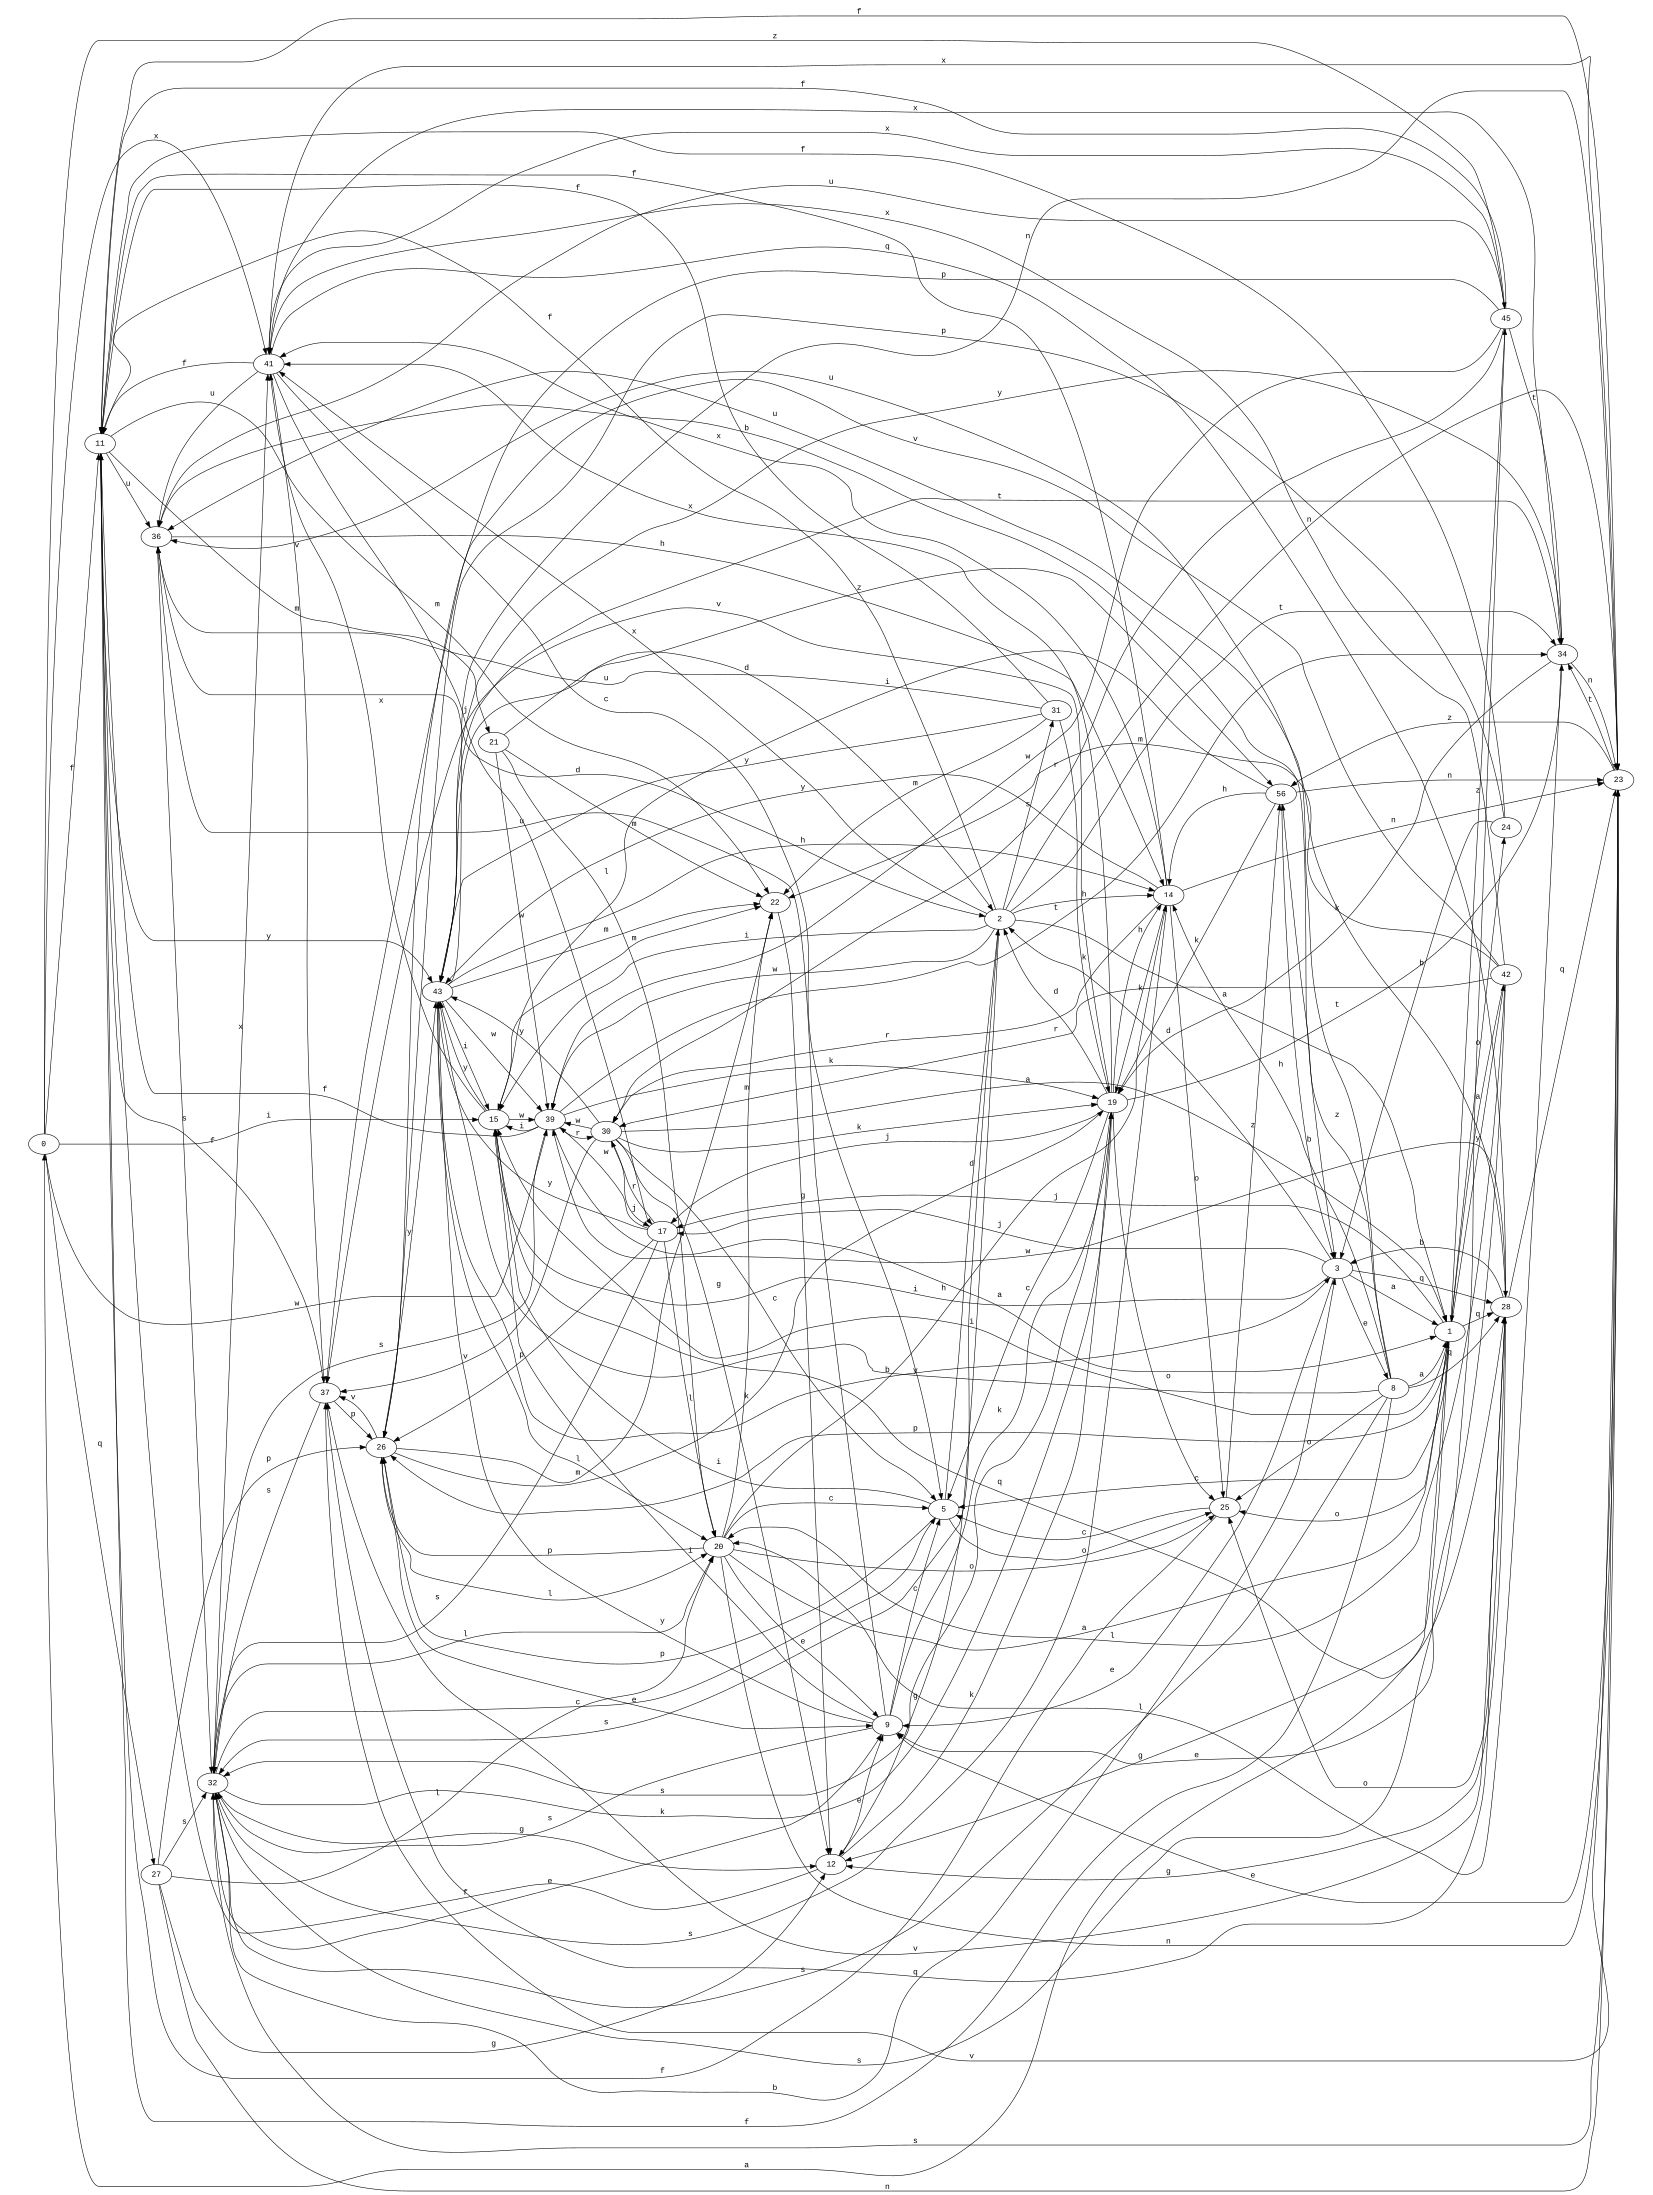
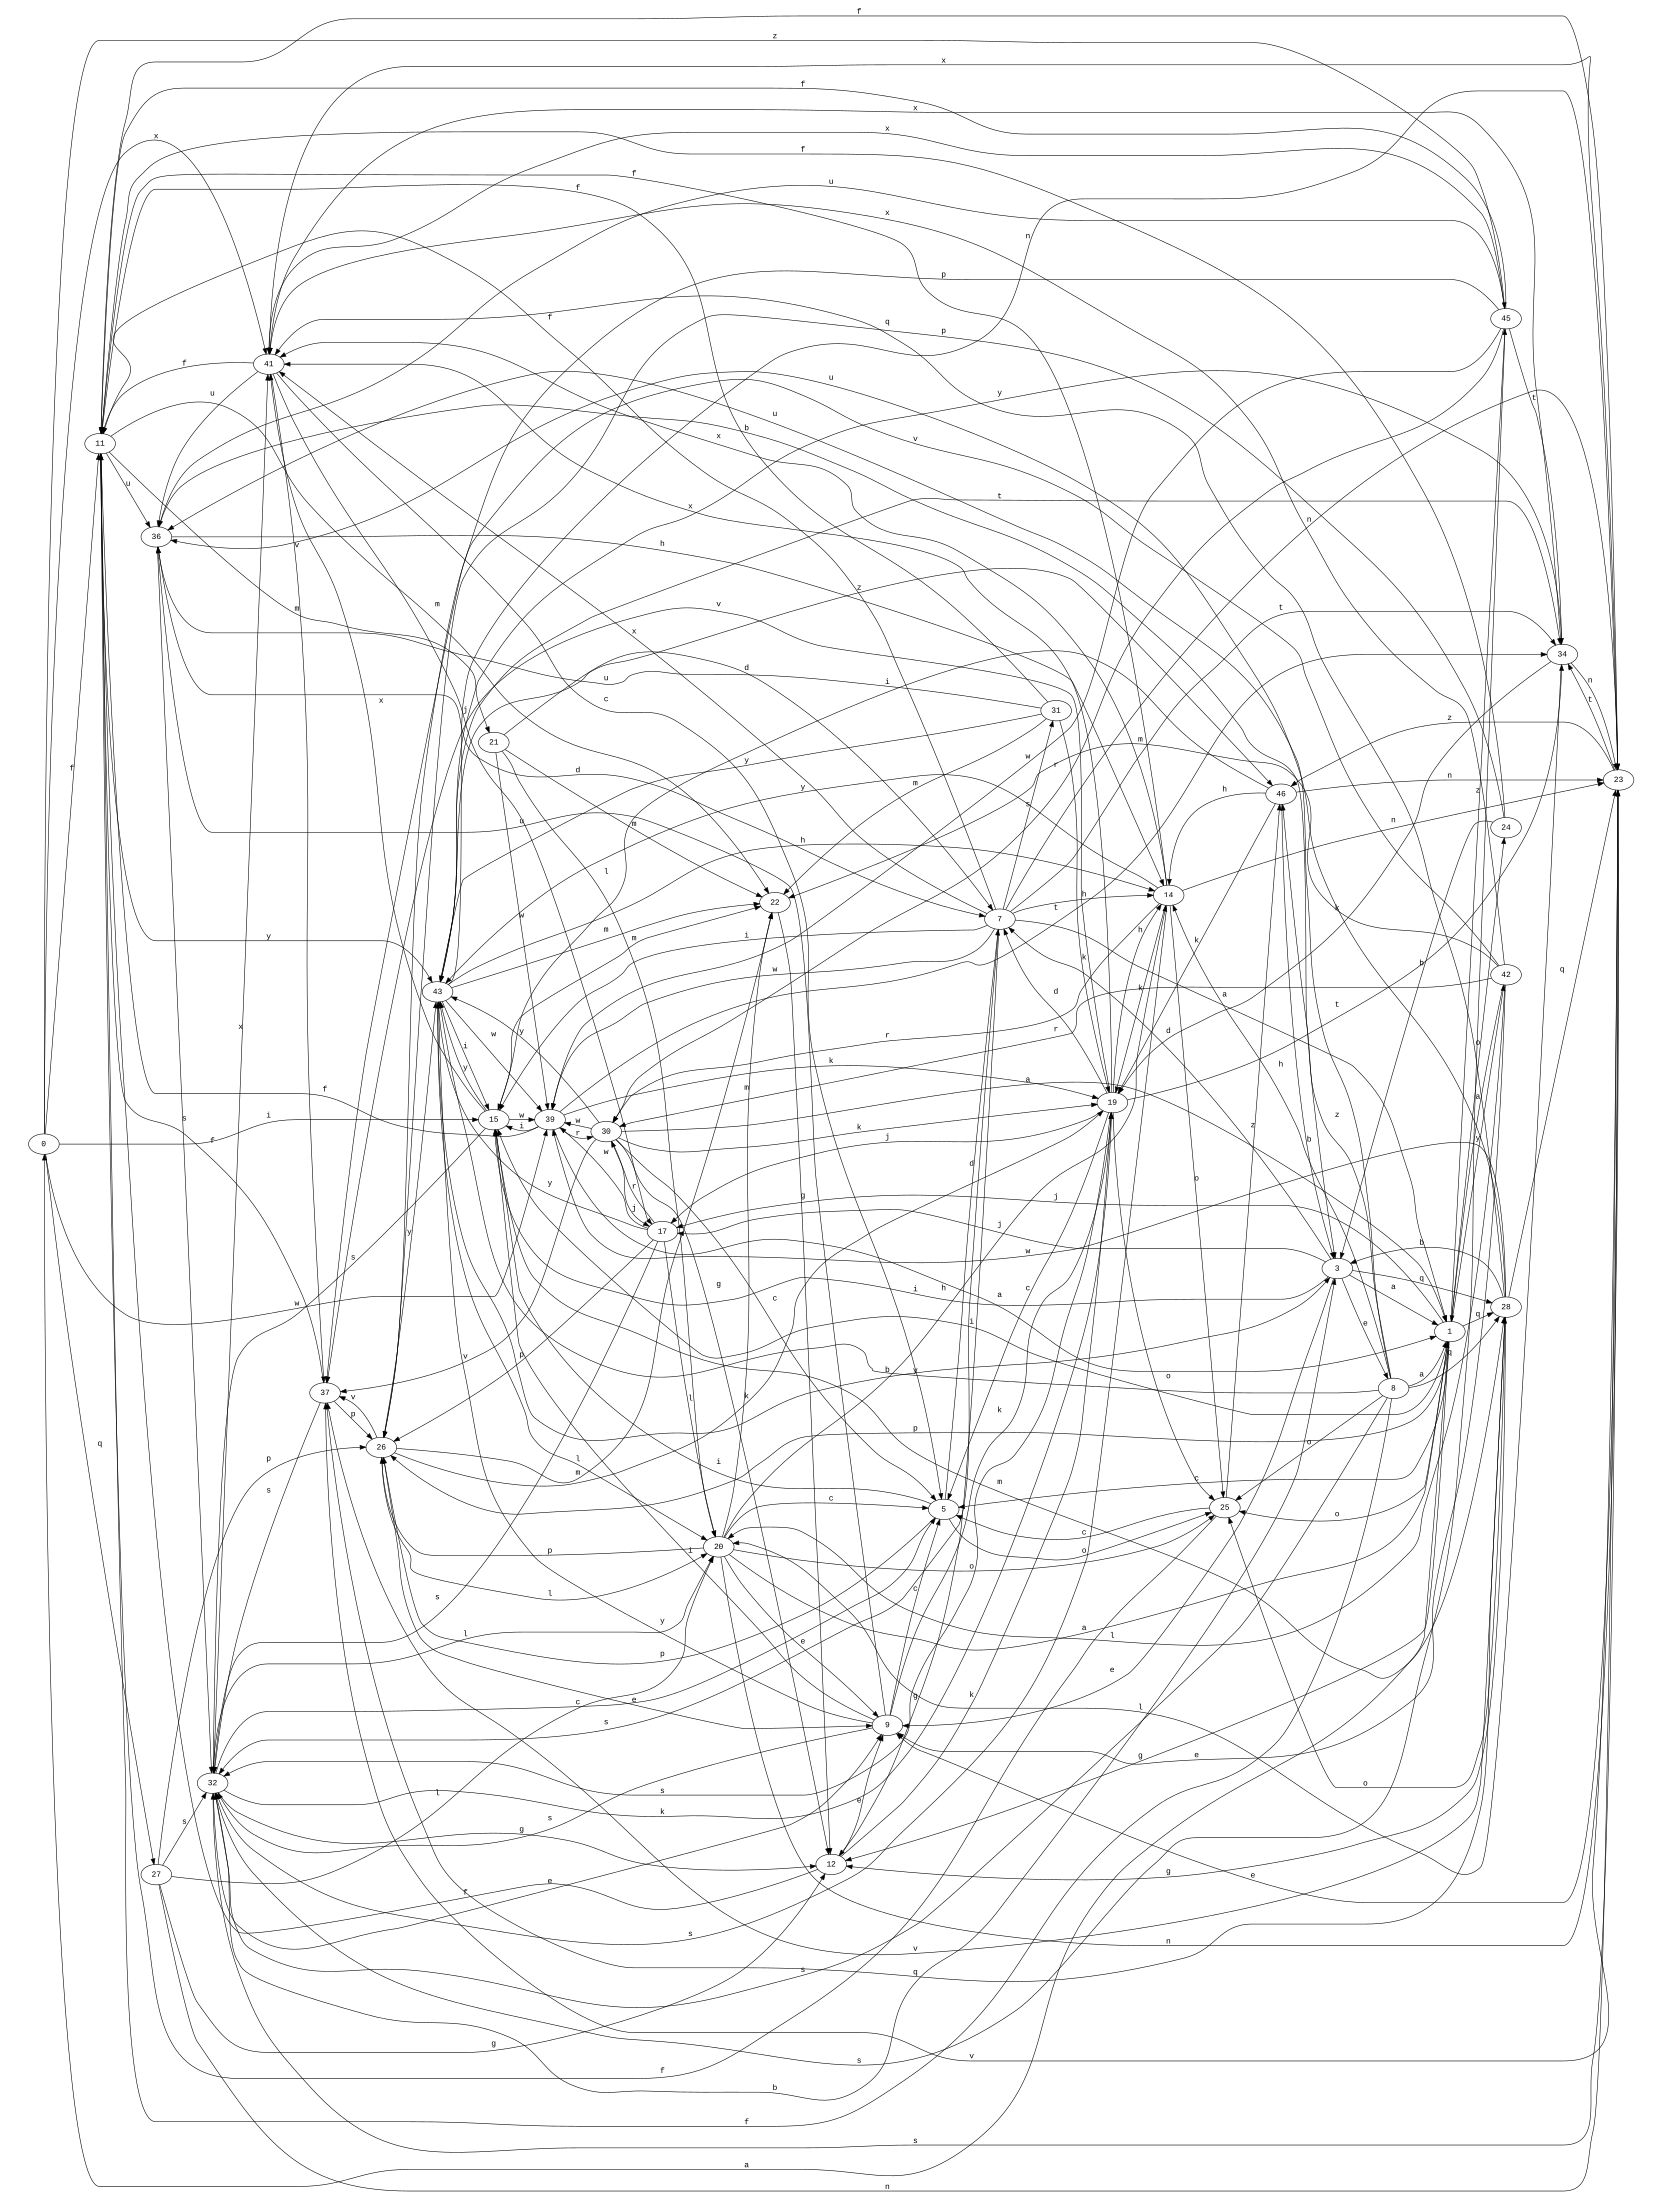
(1134, 368) -> (1178, 430)
(1281, 794) -> (1281, 794)
(1000, 919) -> (1000, 919)
(307, 1380) -> (234, 1374)
(1000, 1482) -> (1000, 1482)
